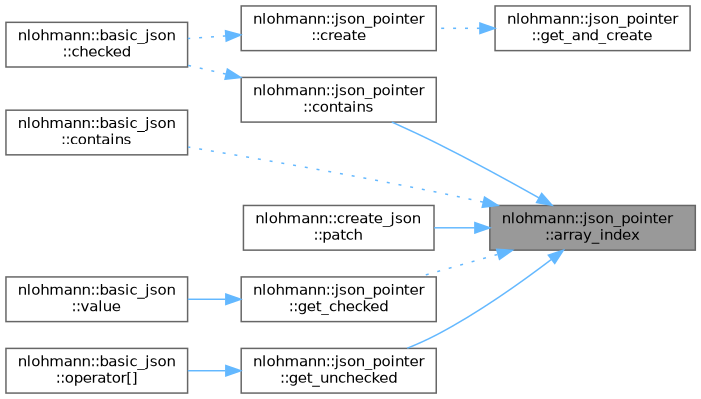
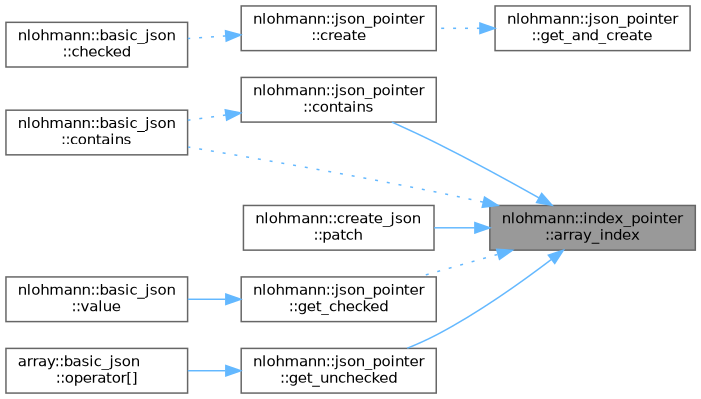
(207, 70) -> (207, 118)
(593, 228) -> (593, 228)
(97, 371) -> (97, 371)
